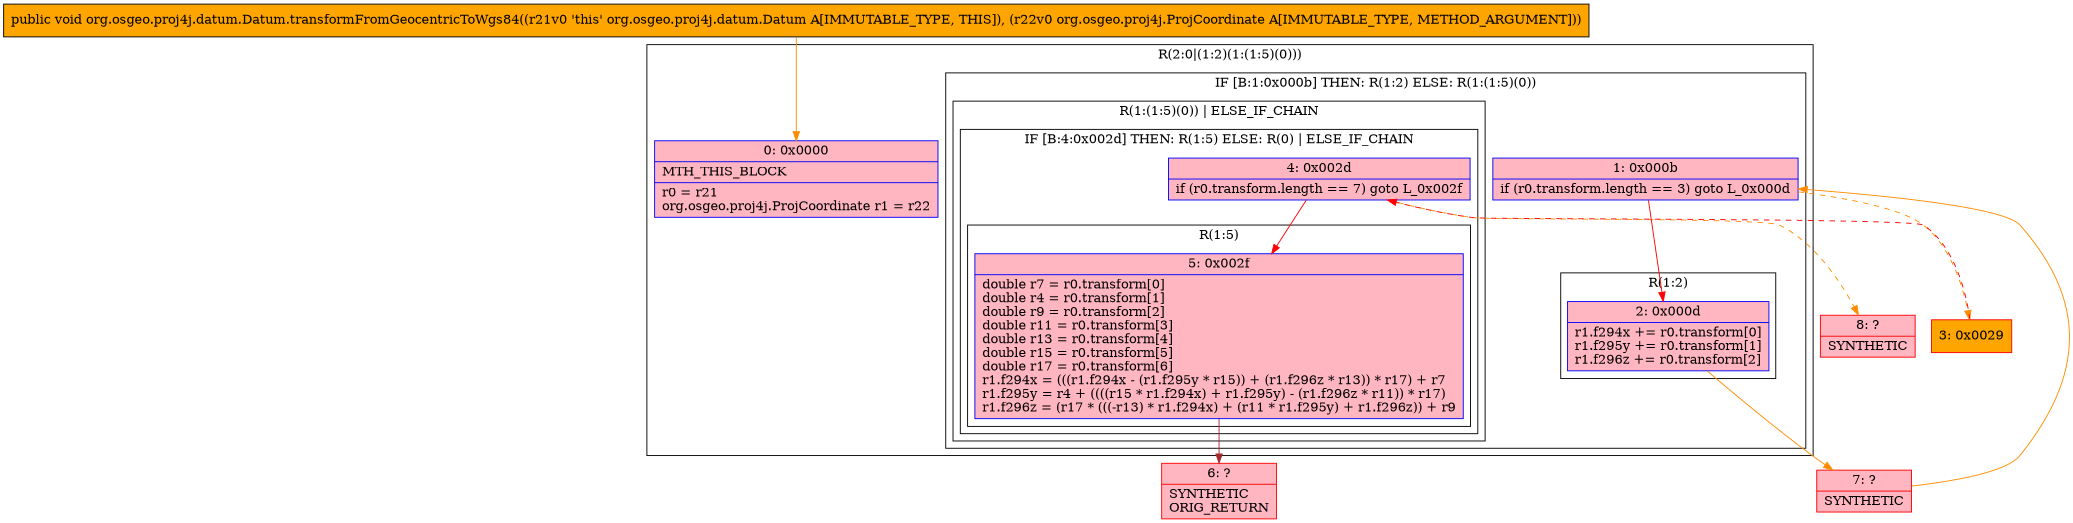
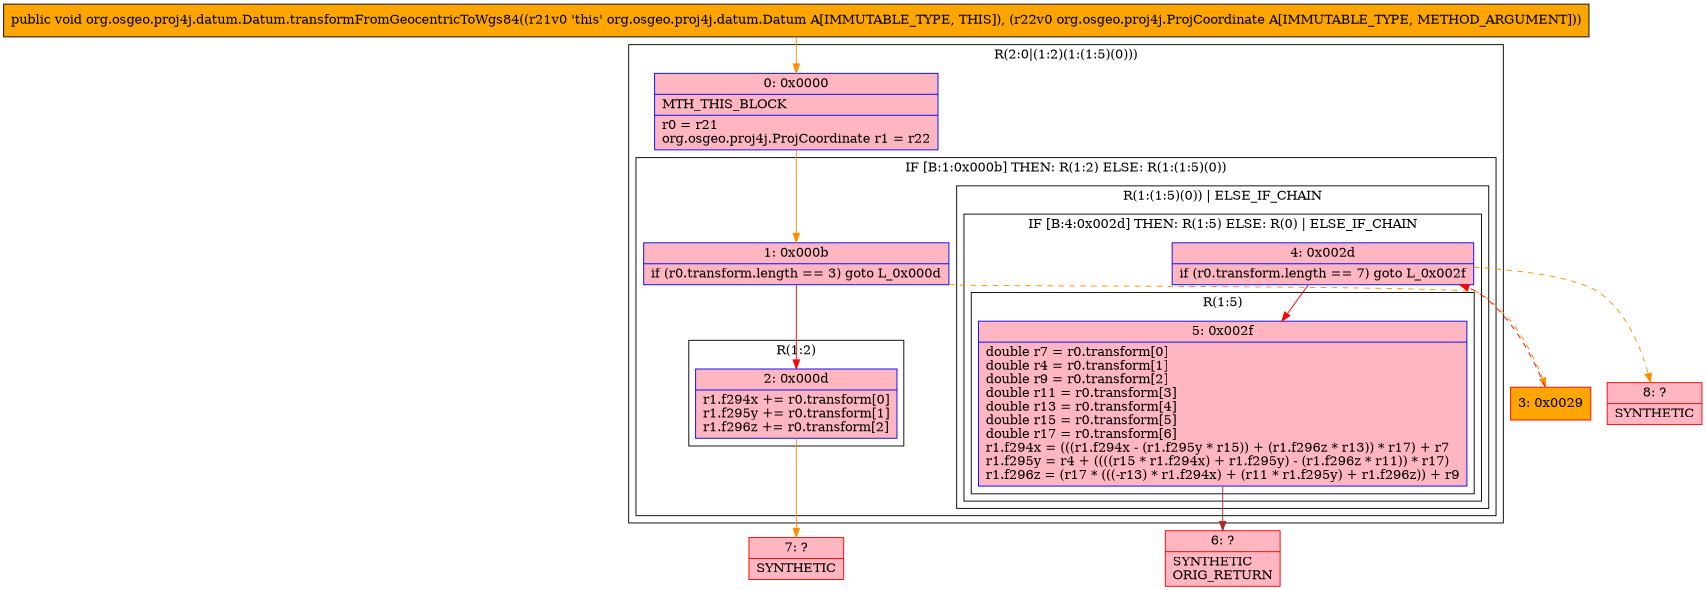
(2060, 289) -> (796, 192)
